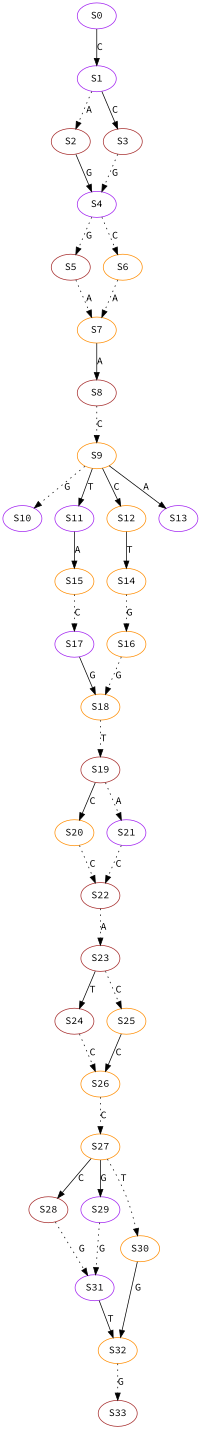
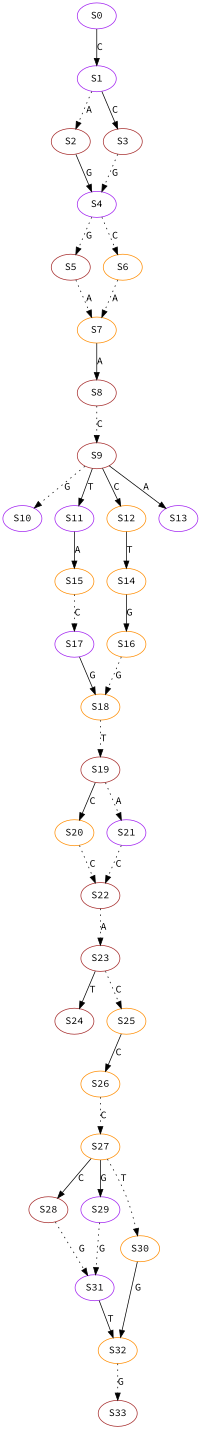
(97, 456) -> (97, 456)
(126, 609) -> (126, 609)
(86, 1049) -> none
